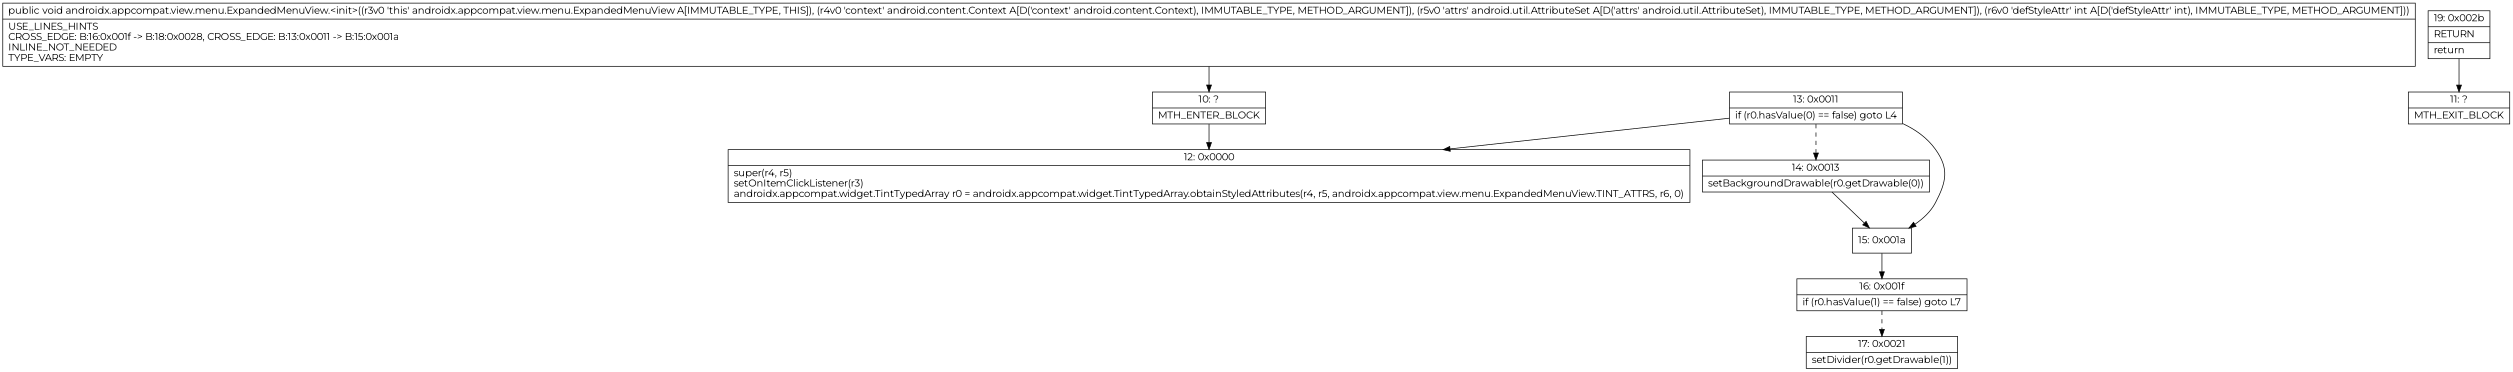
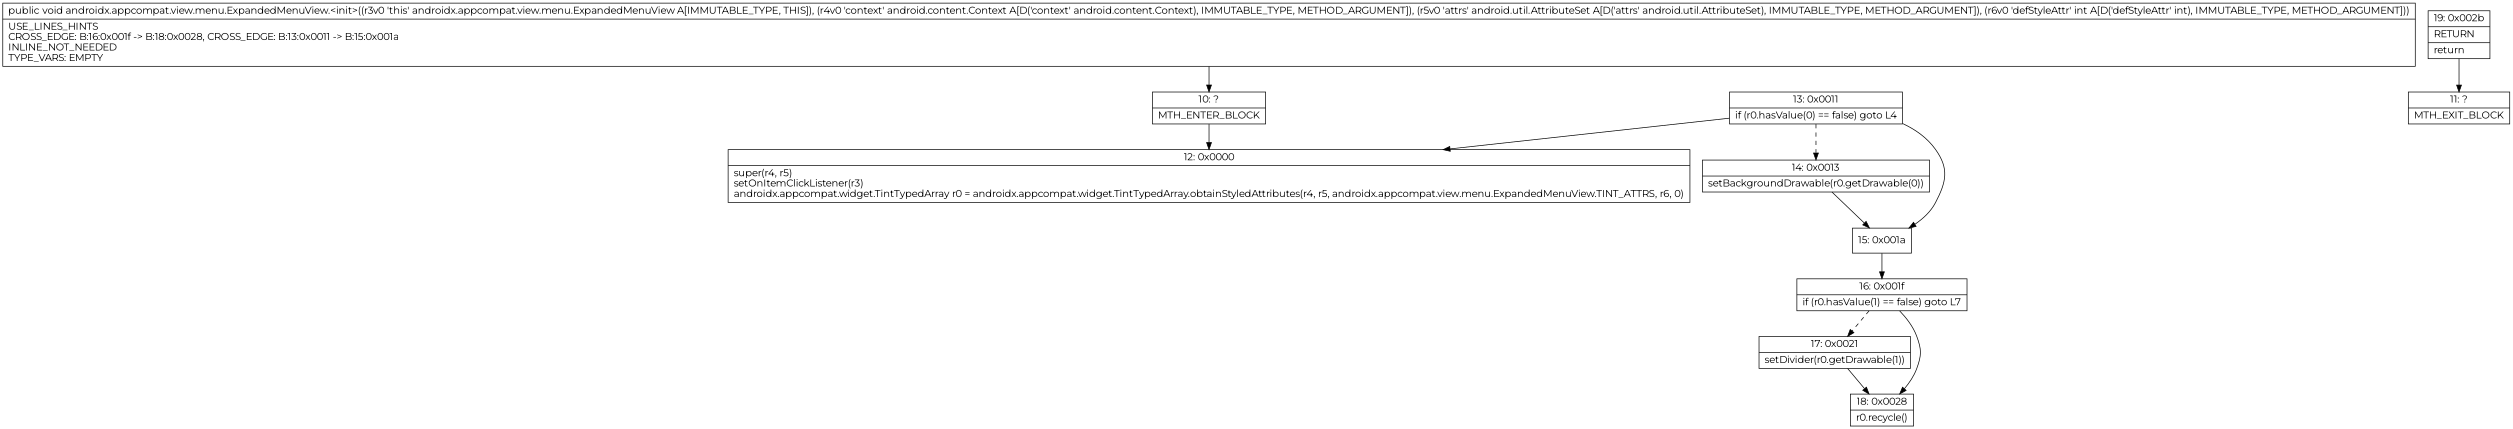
none -> (1882, 410)
